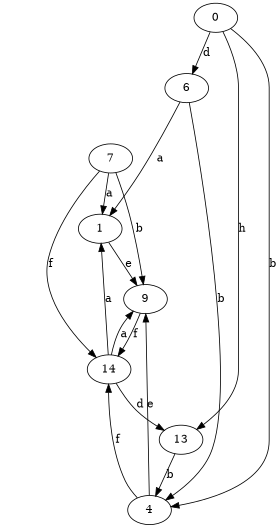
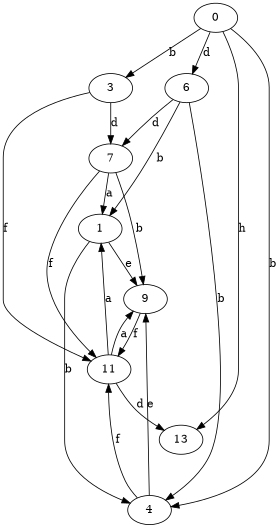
none -> (111, 88)
none -> (150, 119)
(160, 158) -> (160, 158)
(109, 369) -> (109, 369)
(167, 471) -> (65, 382)
